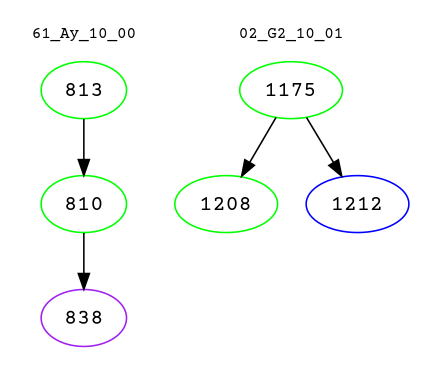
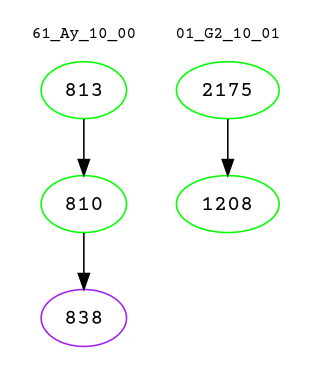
(292, 34) -> (229, 34)
(291, 90) -> (228, 90)
(358, 204) -> none
